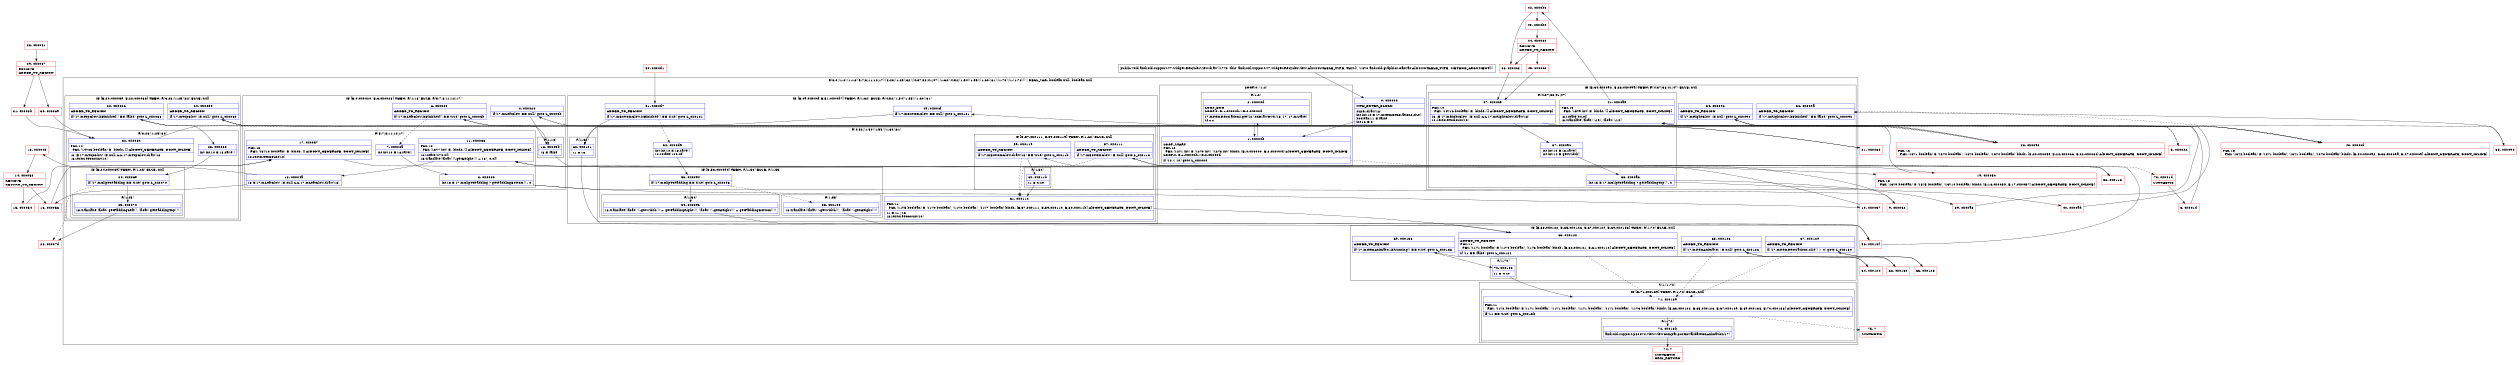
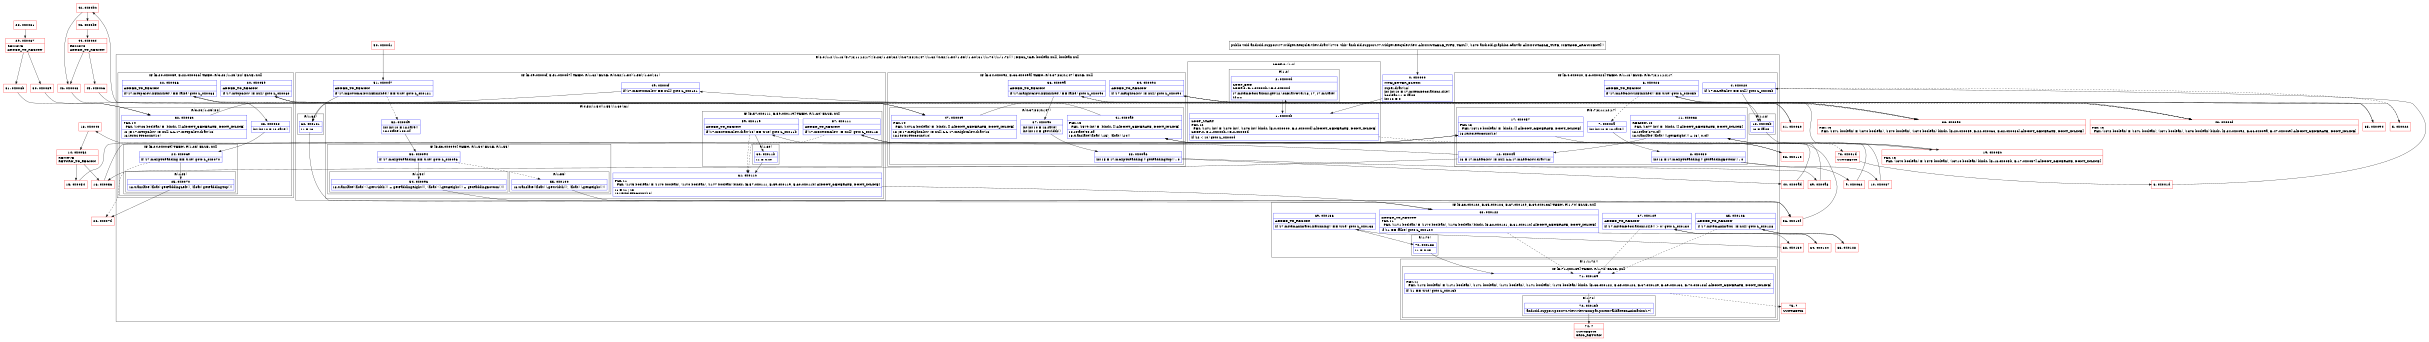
(1530, 132) -> (1050, 106)
(427, 146) -> (1643, 123)
